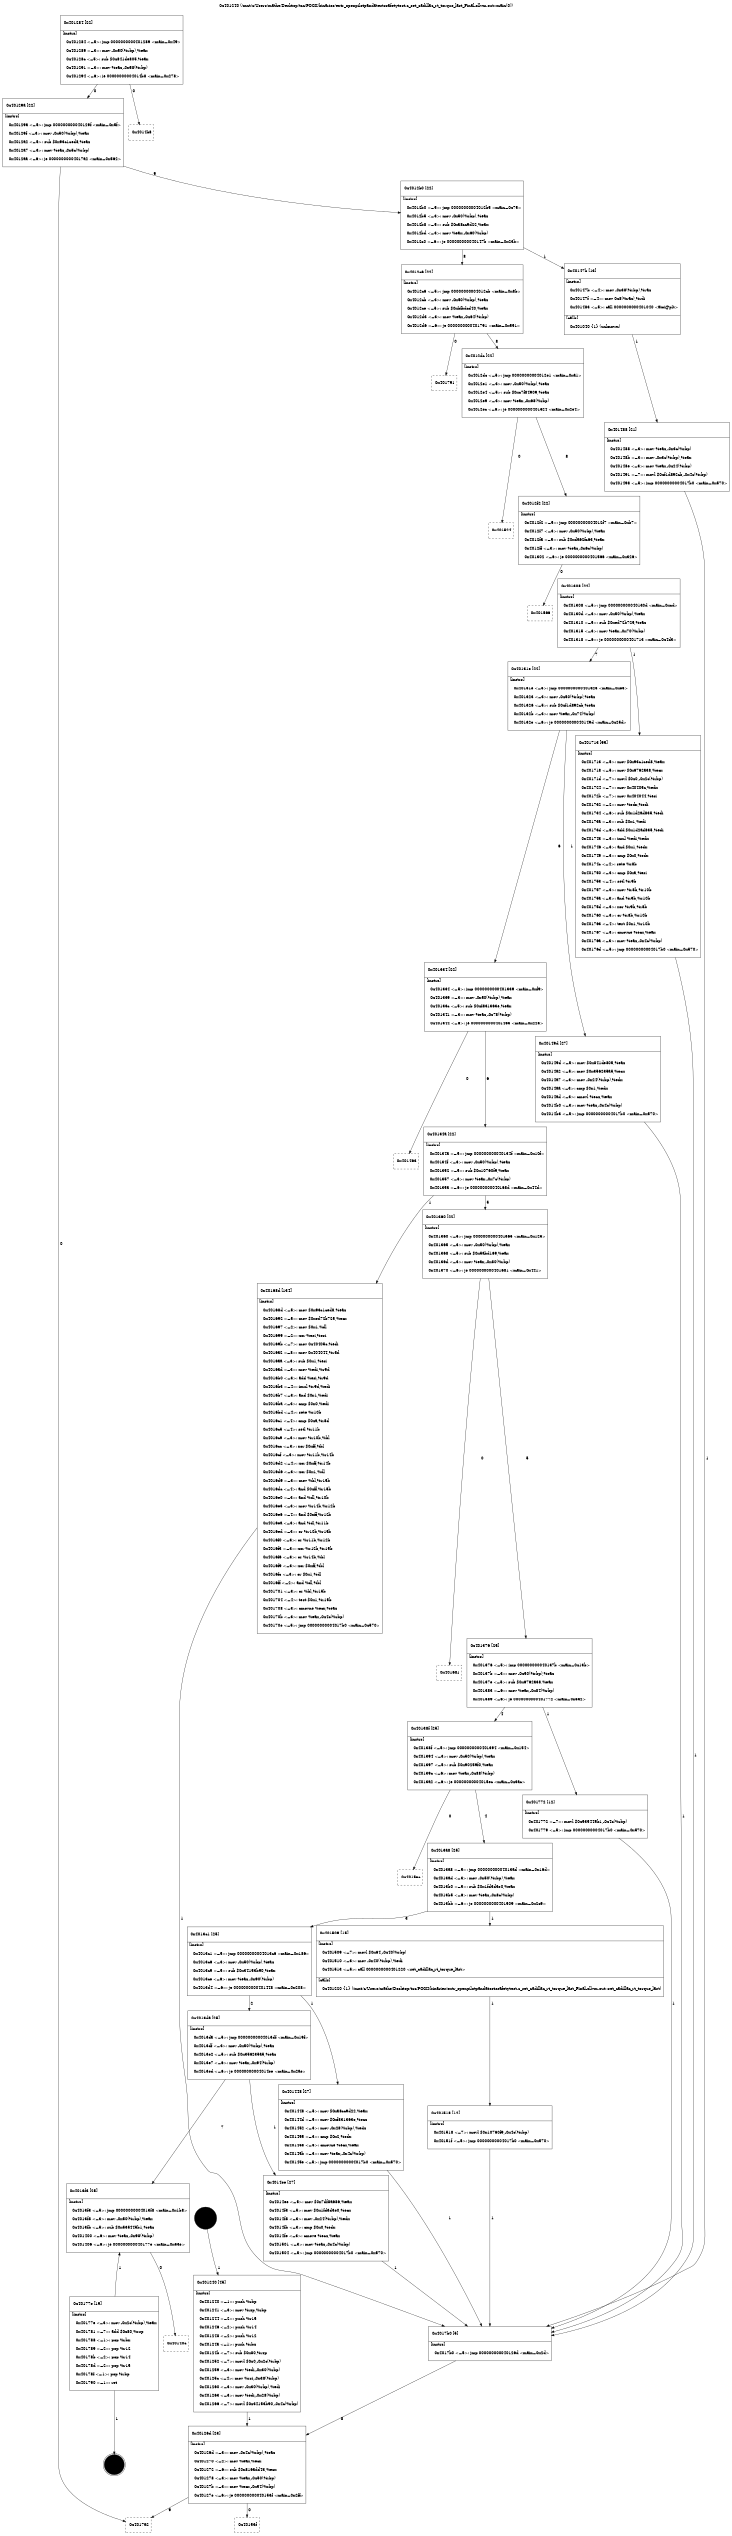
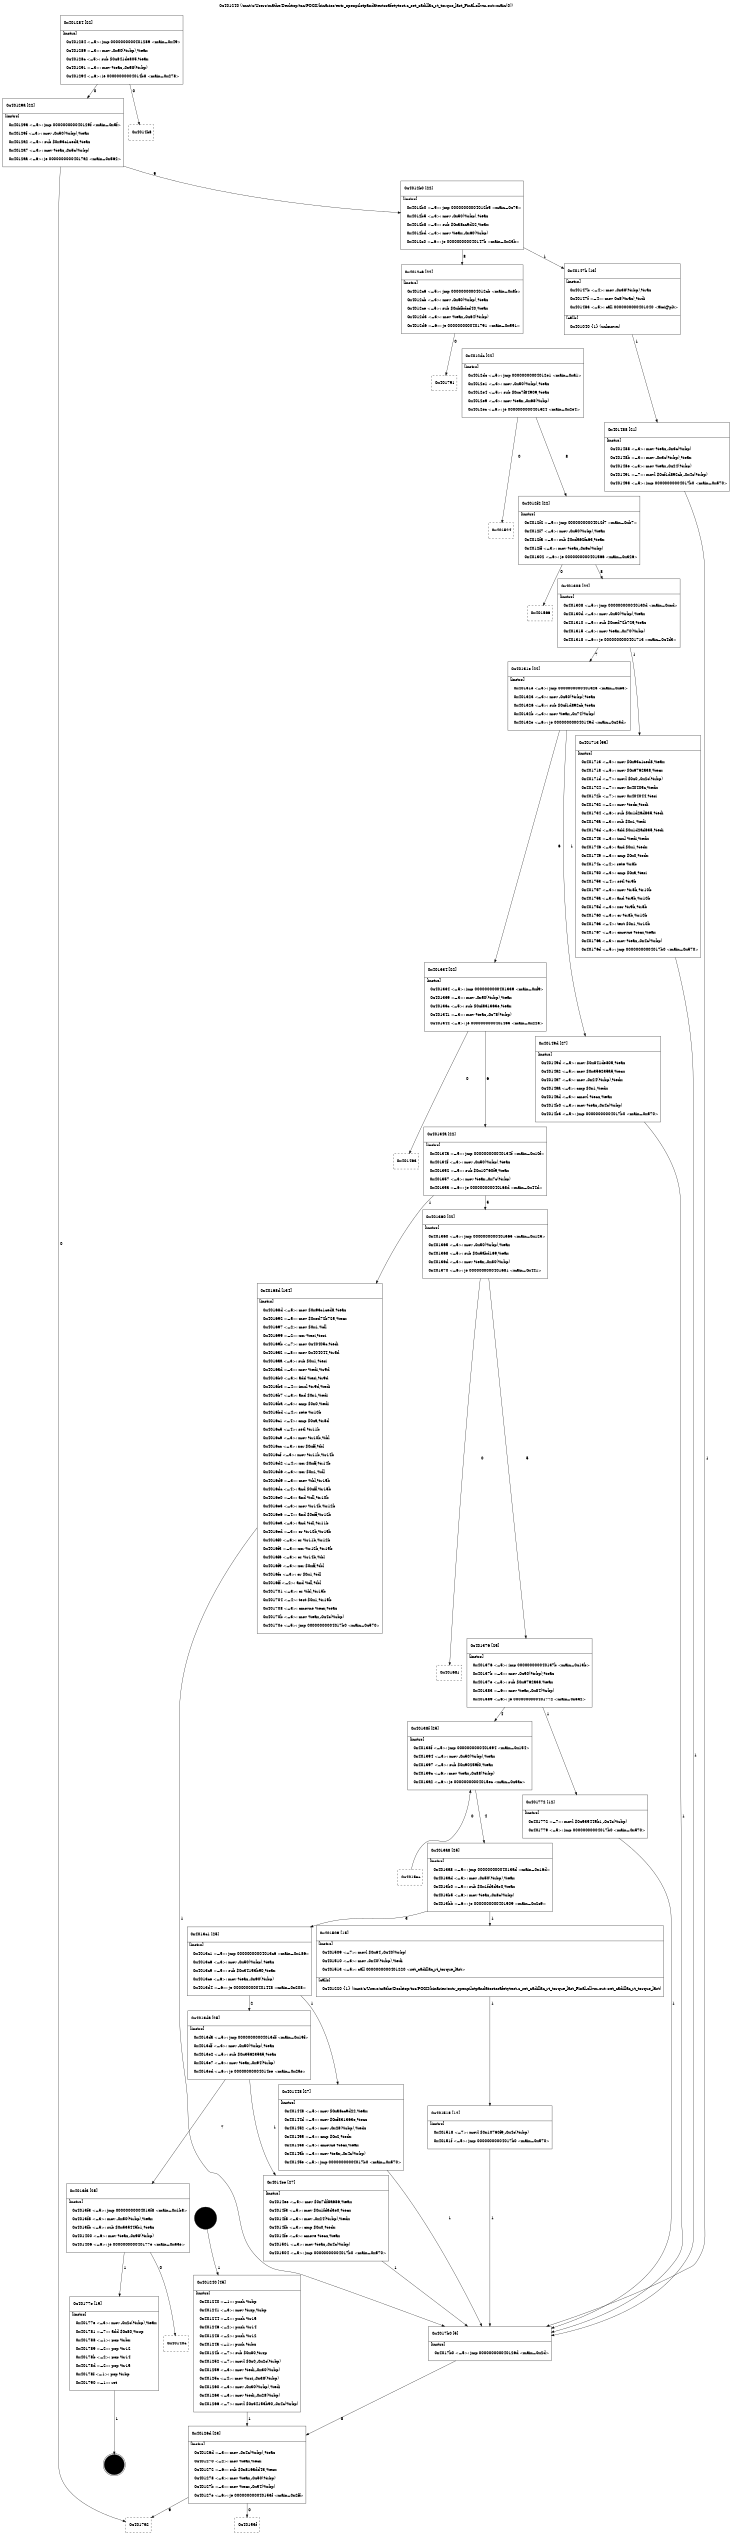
(492, 340) -> none
none -> (598, 571)
(432, 1828) -> (448, 1840)
(116, 2276) -> (122, 2273)
